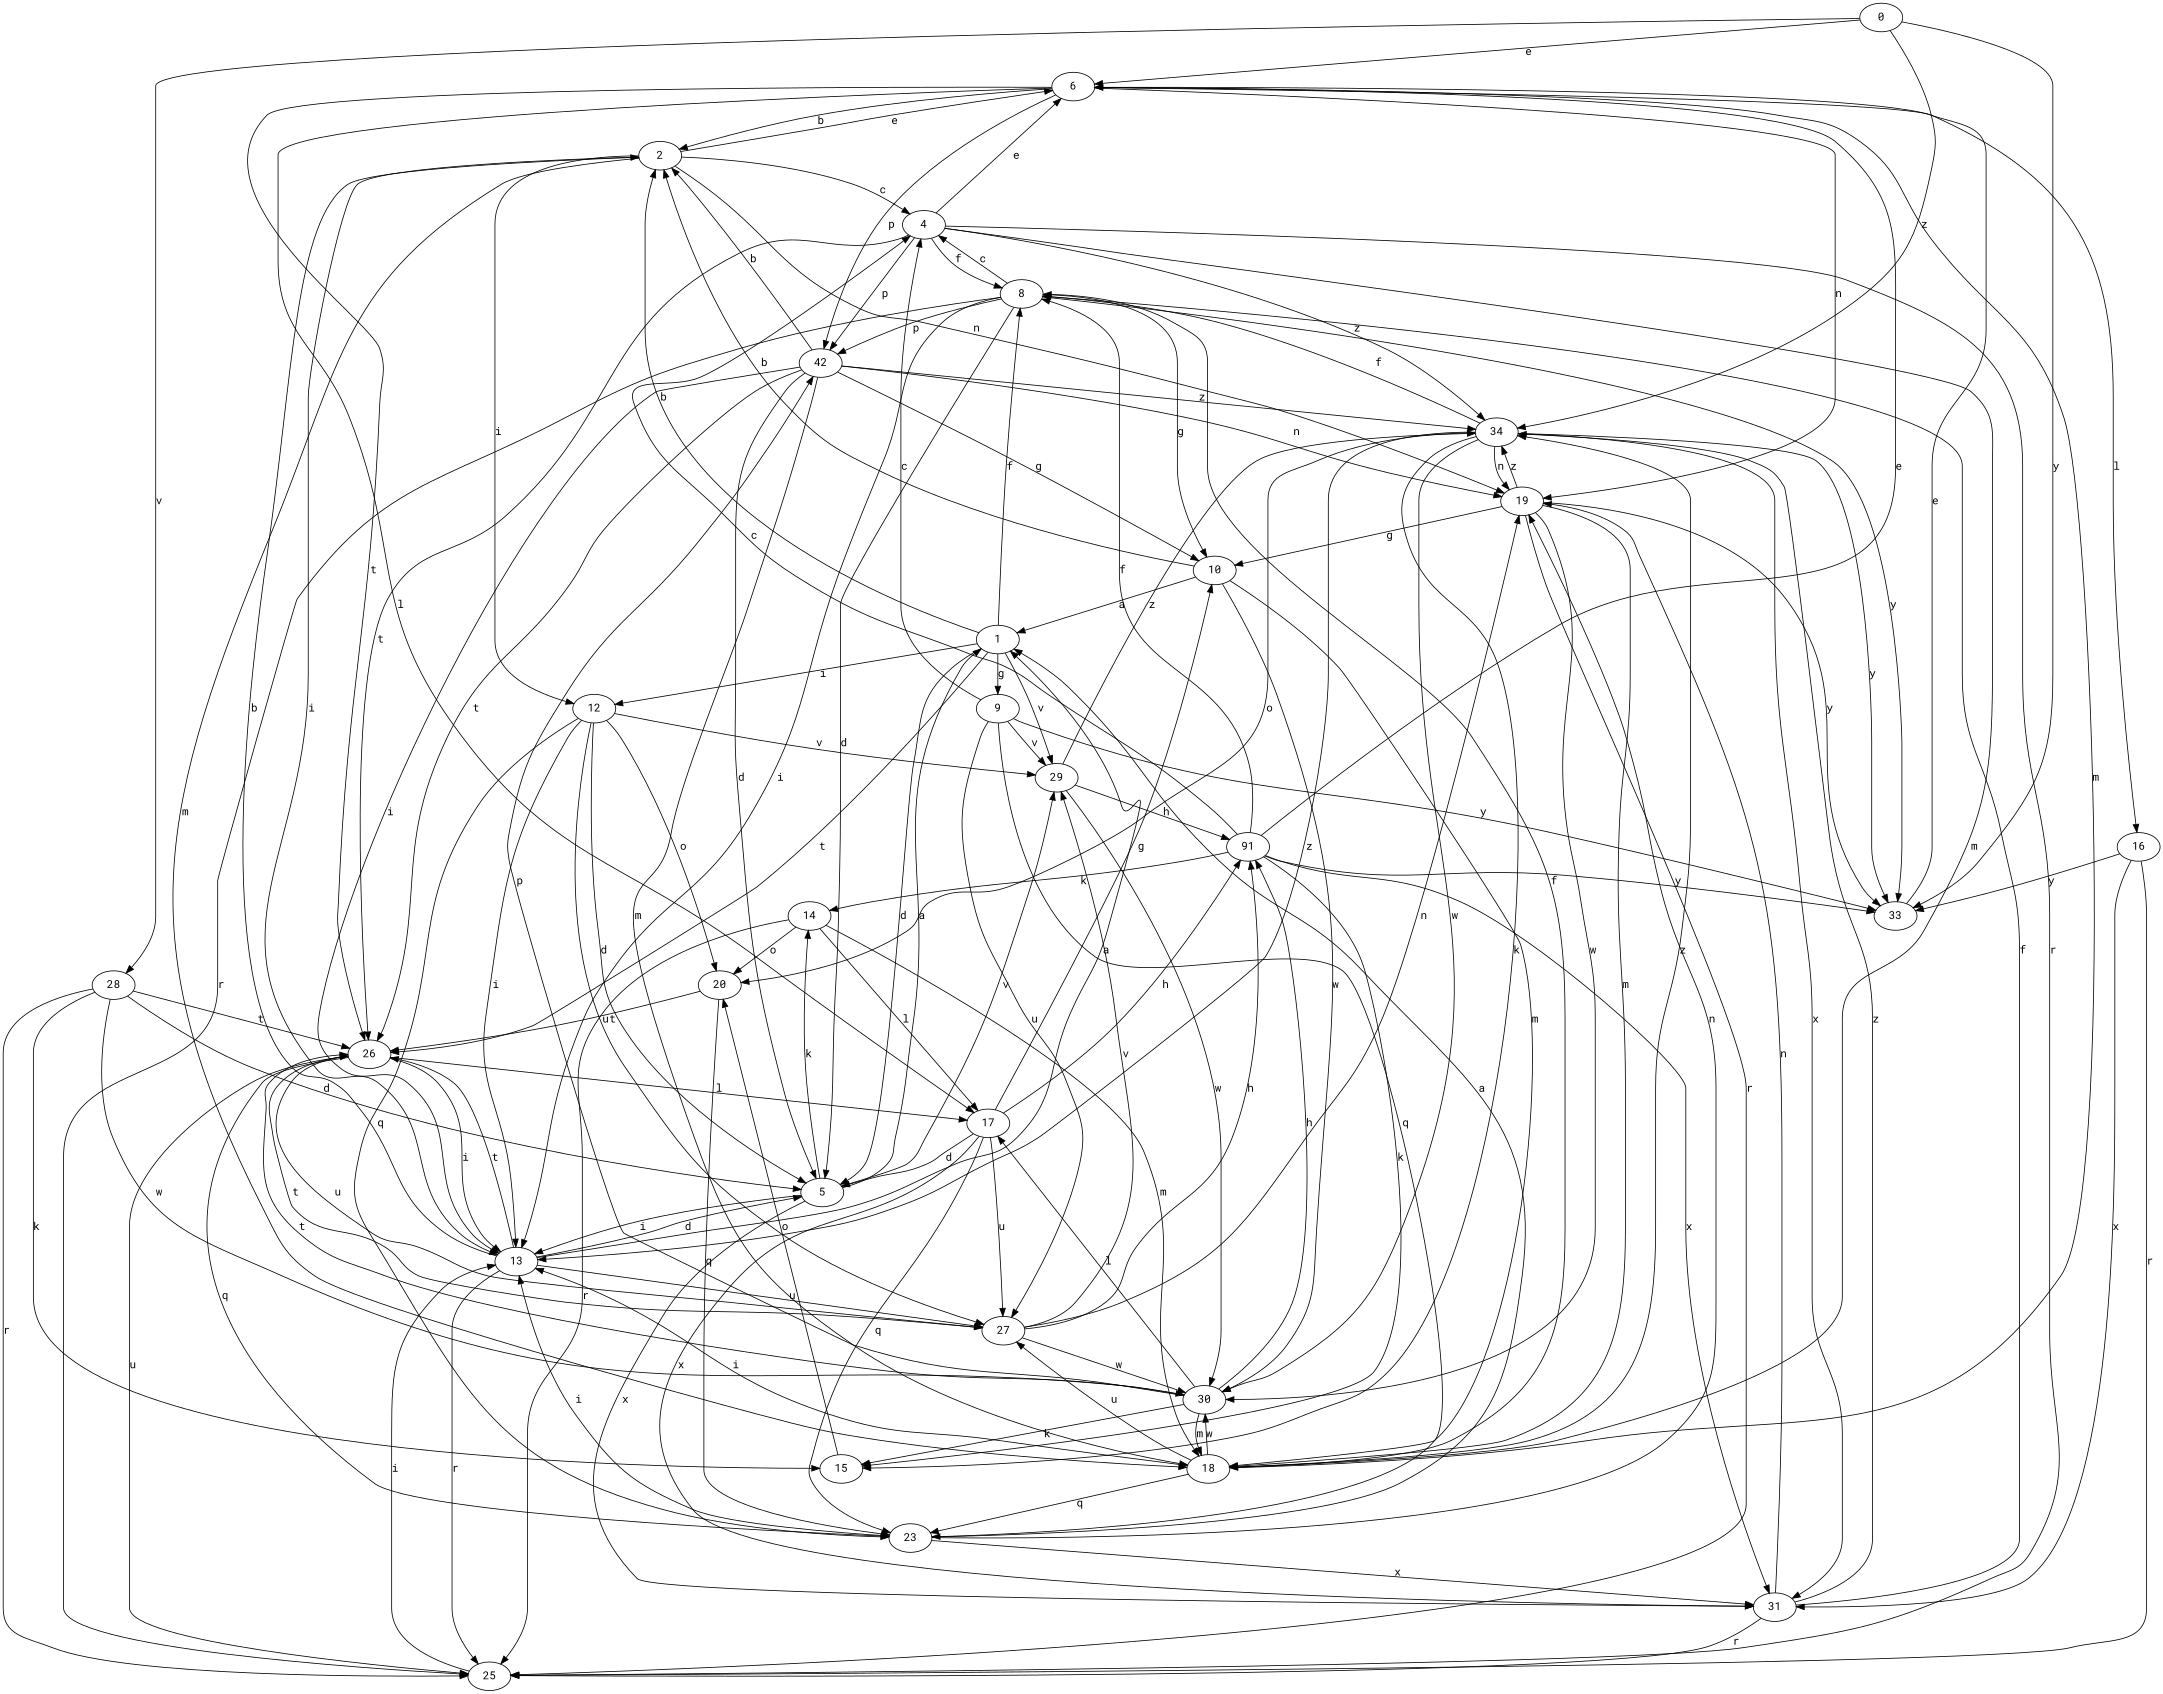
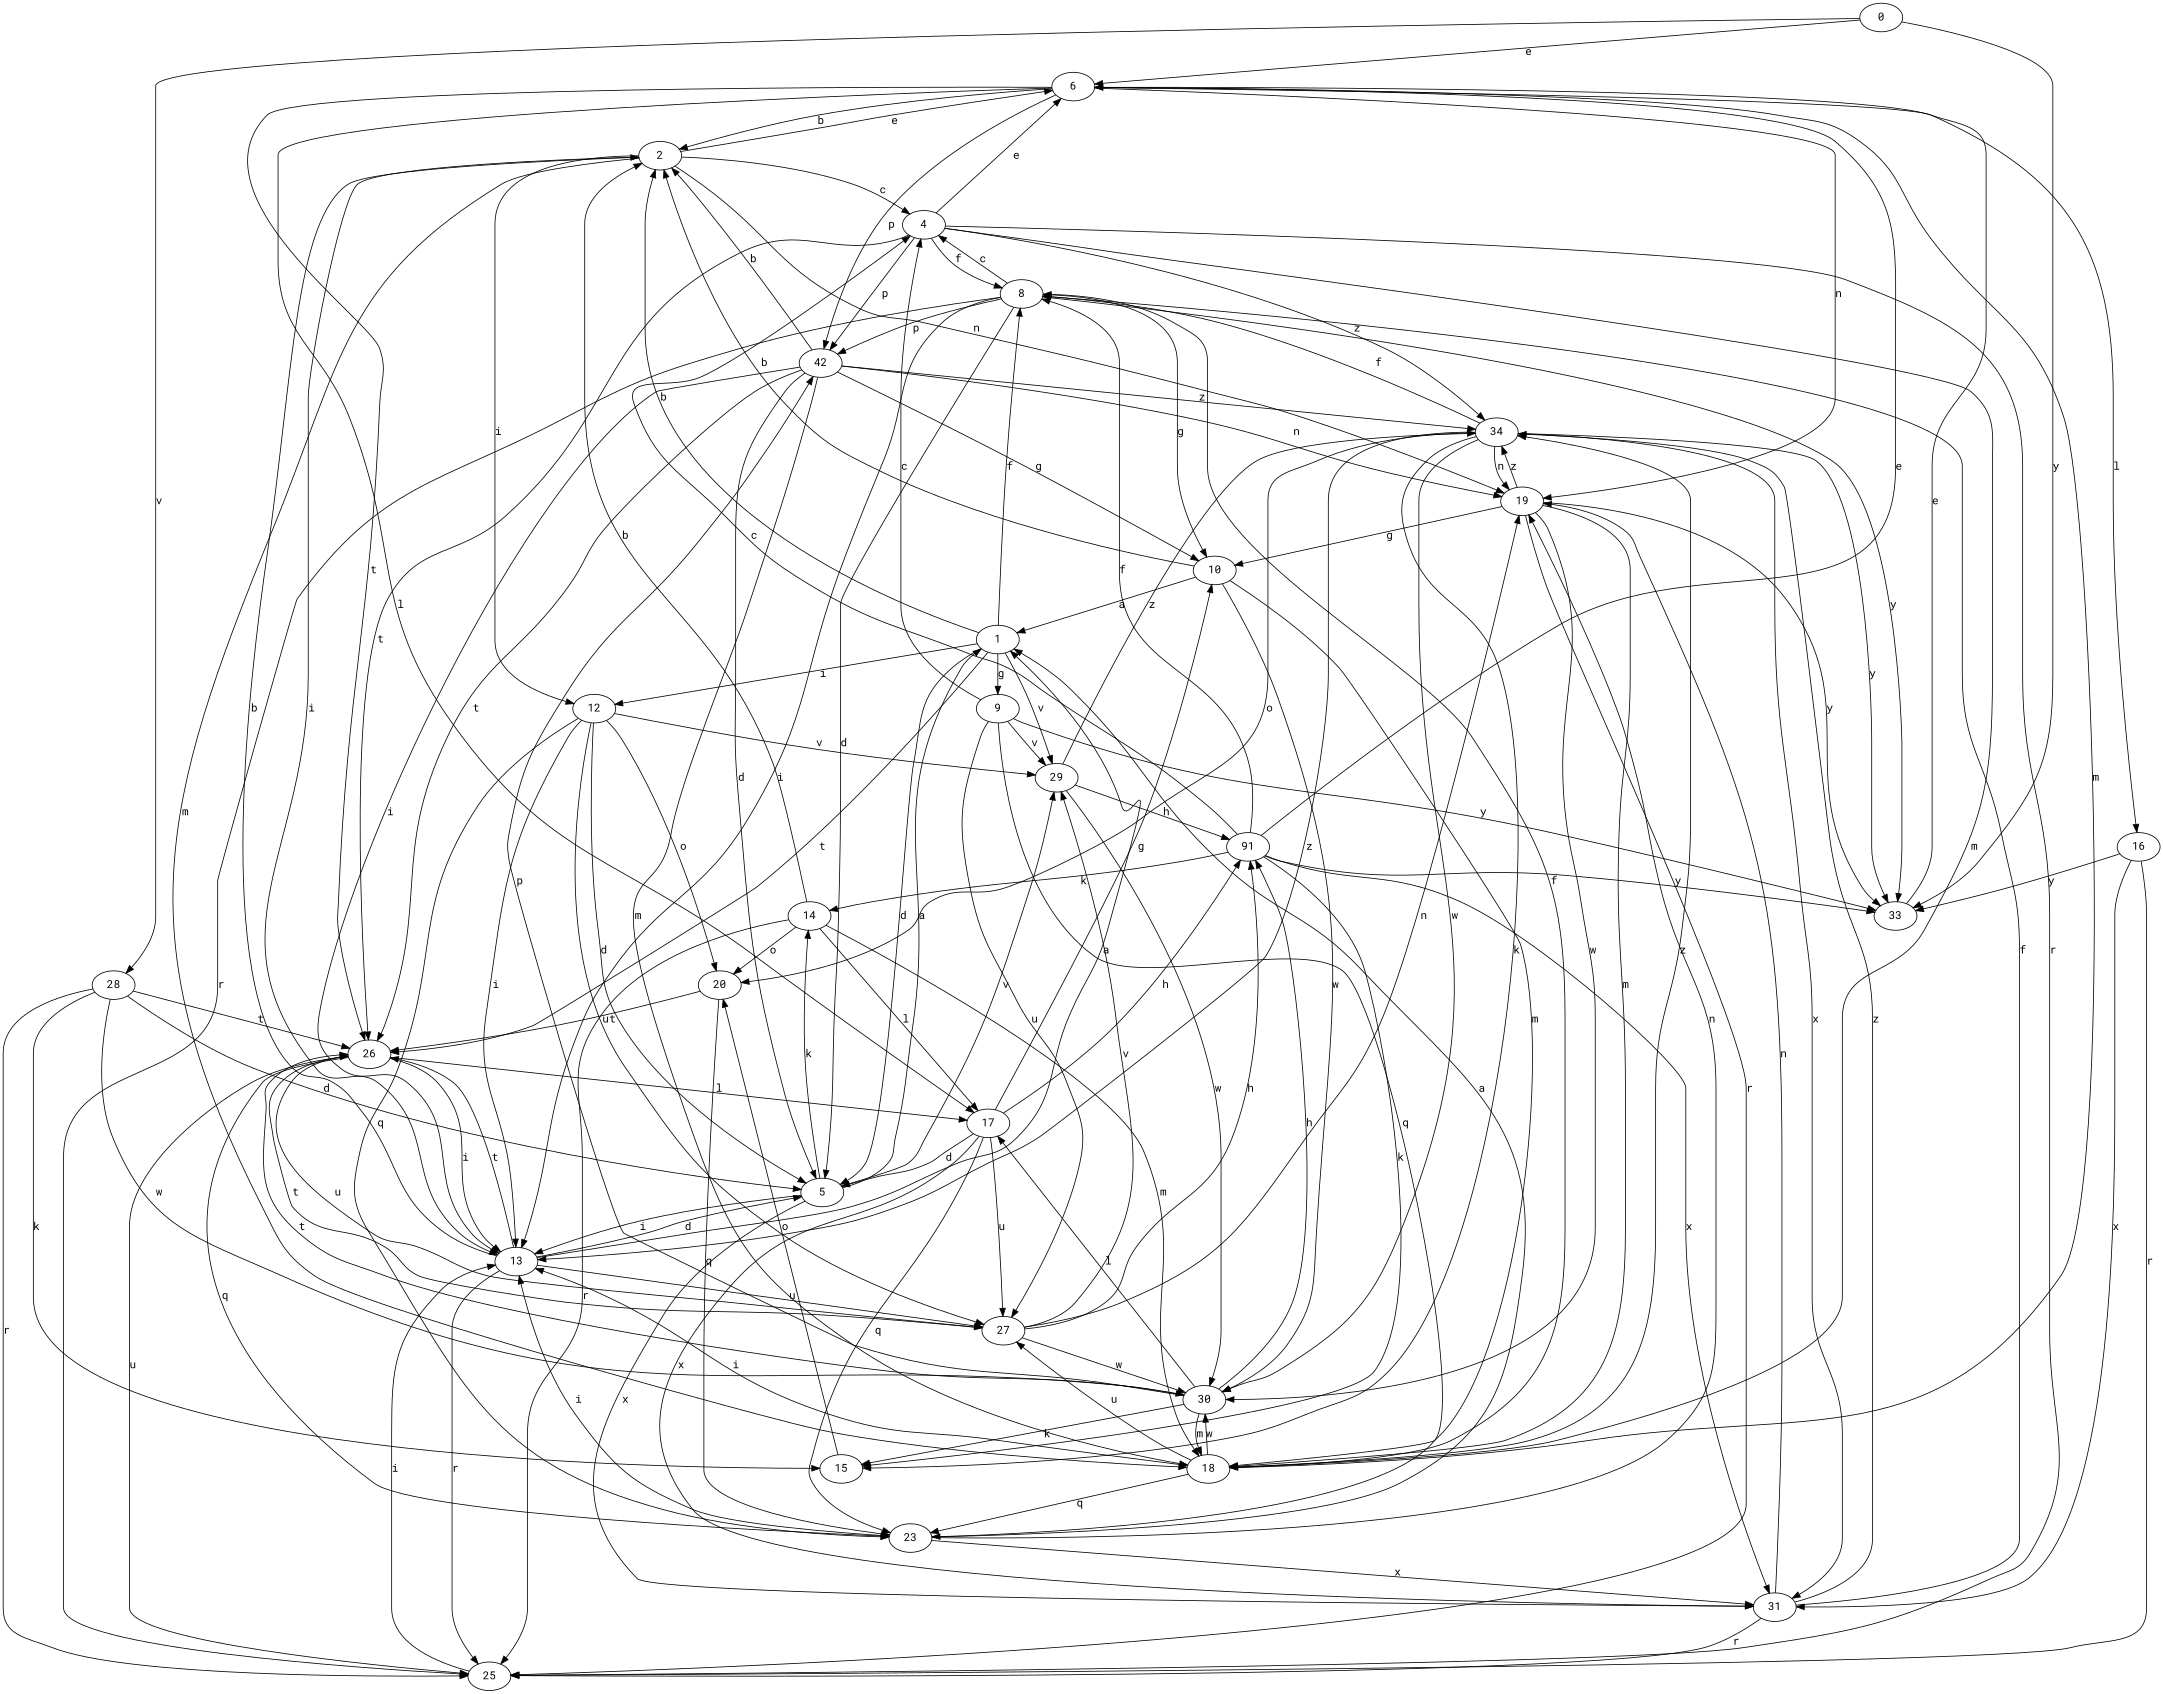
(1849, 306) -> none
none -> (625, 545)
